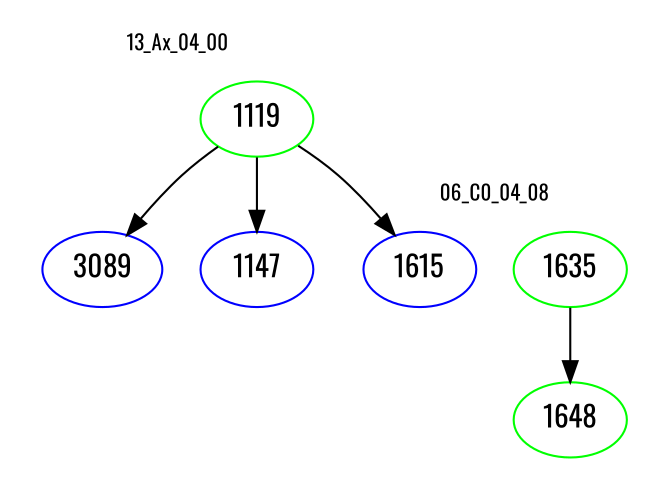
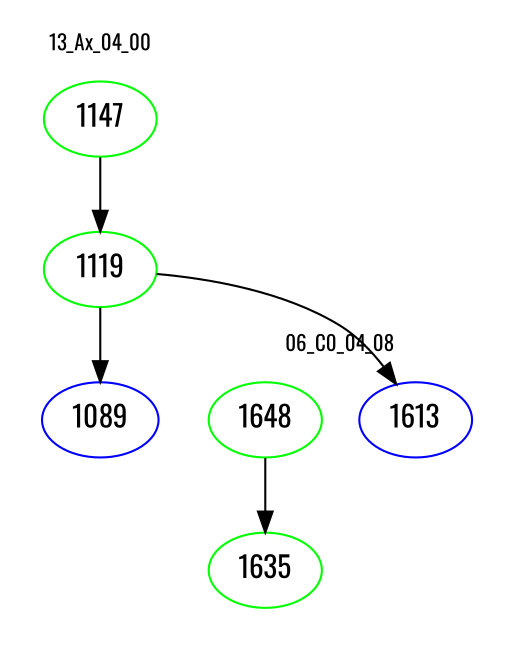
(257, 184) -> (100, 184)
(102, 269) -> (100, 420)
(257, 269) -> (100, 119)
(420, 269) -> (416, 420)
(570, 334) -> (265, 485)
